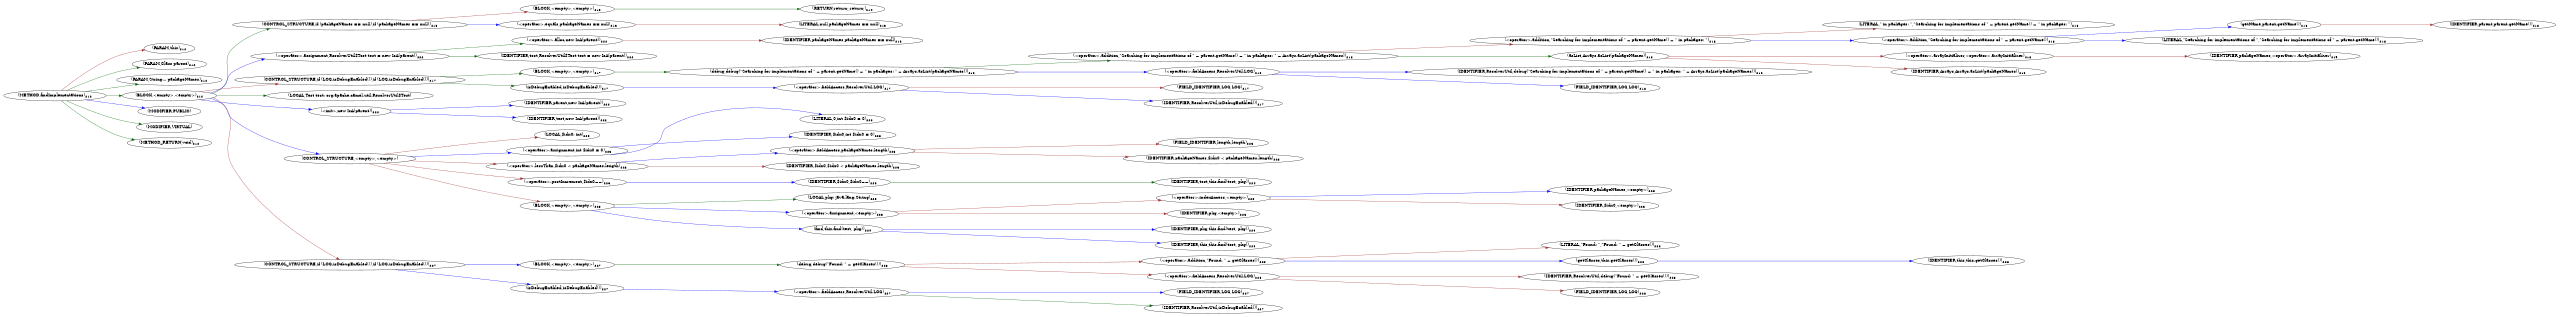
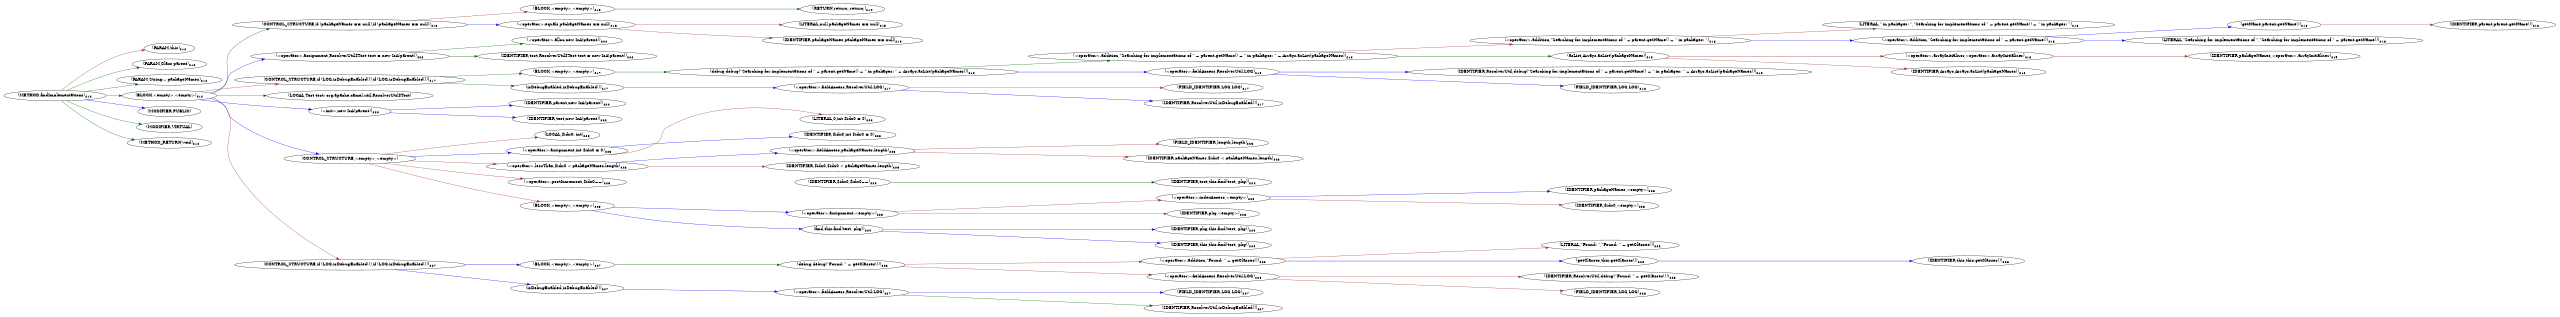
(691, 41) -> (691, 34)
(709, 112) -> (709, 112)
(709, 182) -> none
(843, 198) -> none
